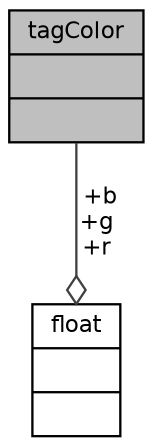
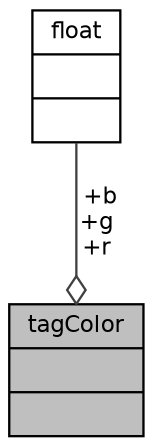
(76, 209) -> (76, 209)
